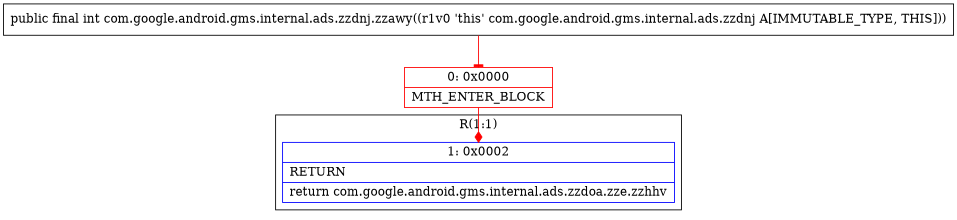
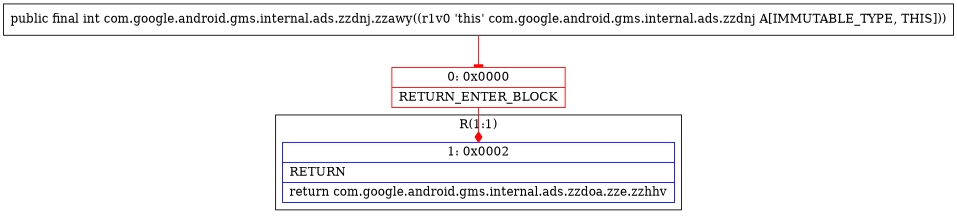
(479, 97) -> (479, 97)
